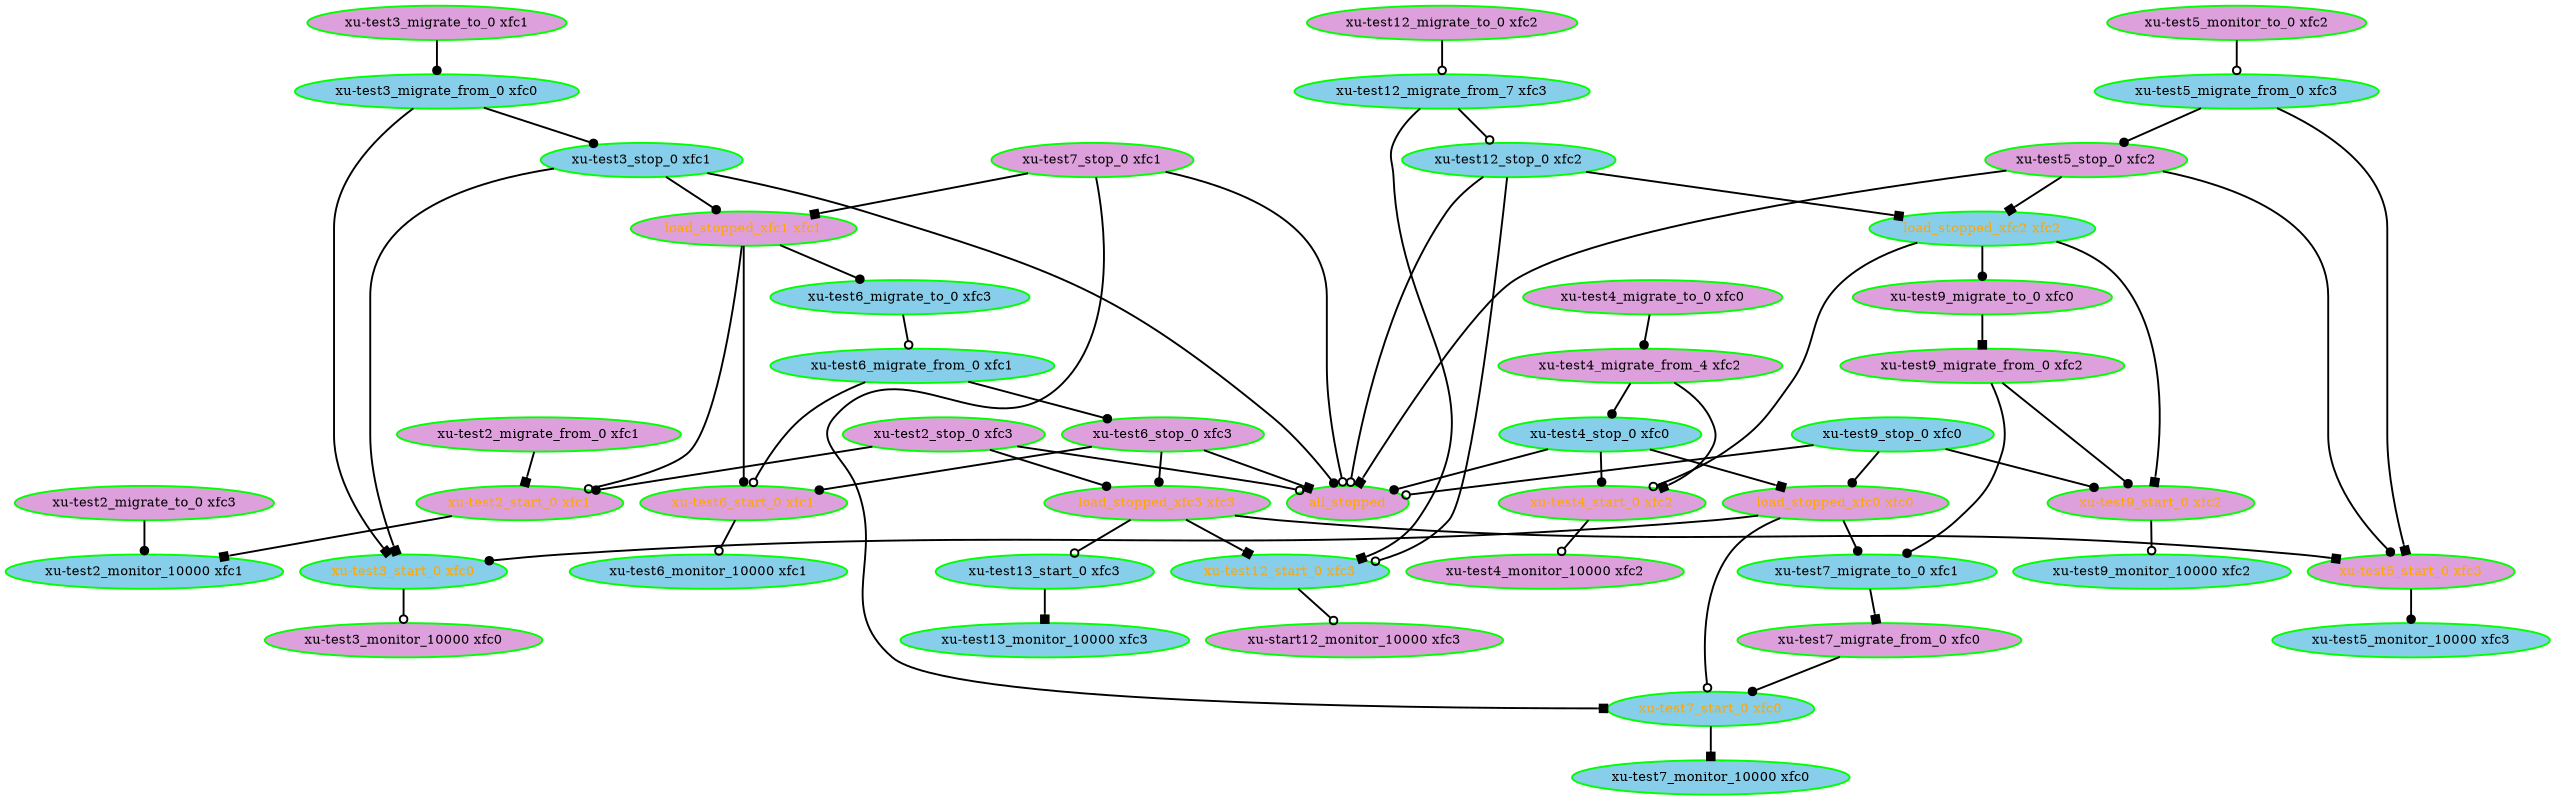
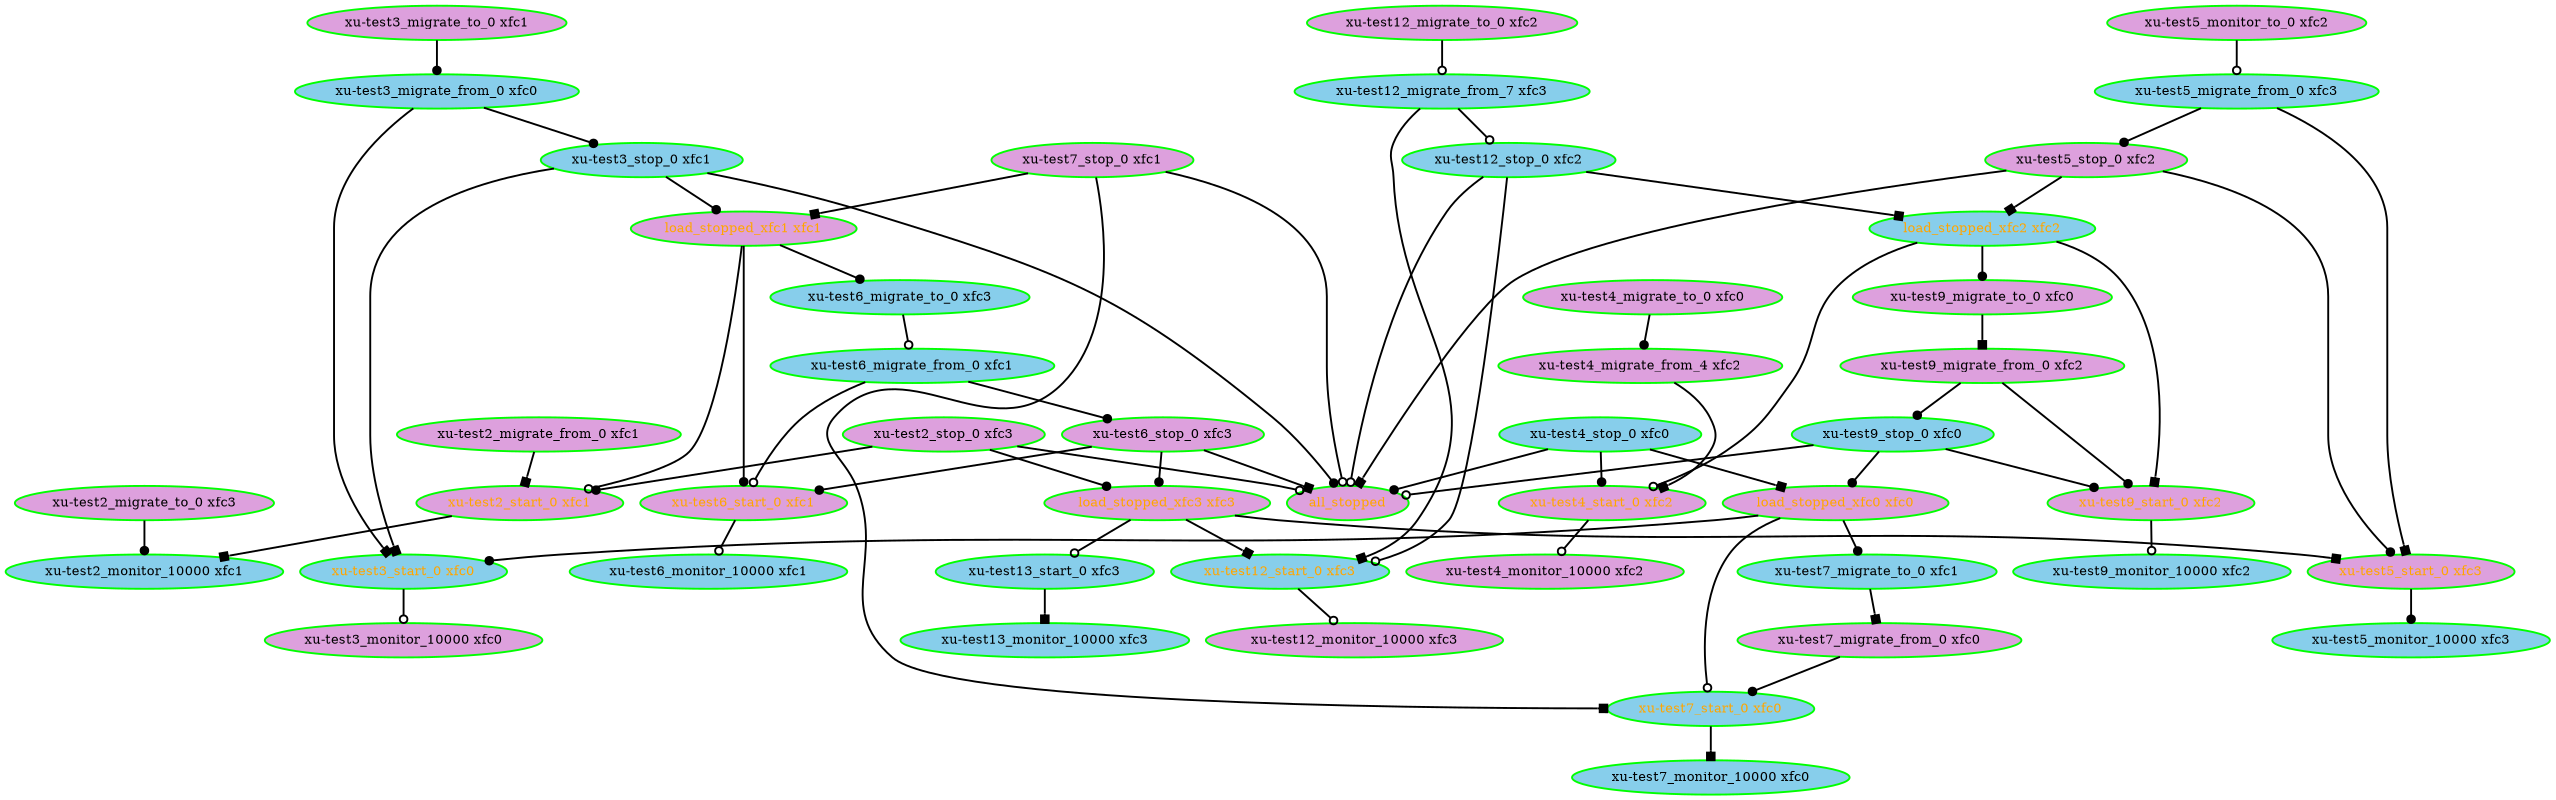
(1622, 397) -> none
(1989, 483) -> (1941, 398)
(1354, 640) -> (1354, 640)
